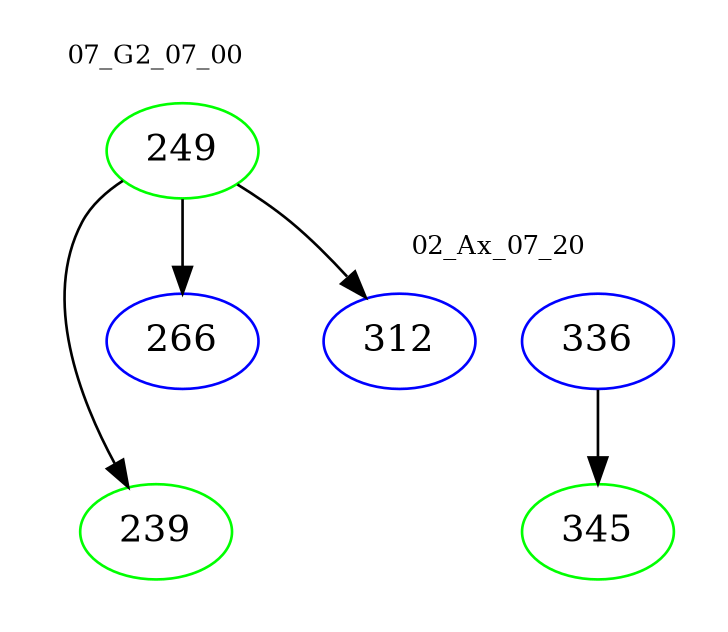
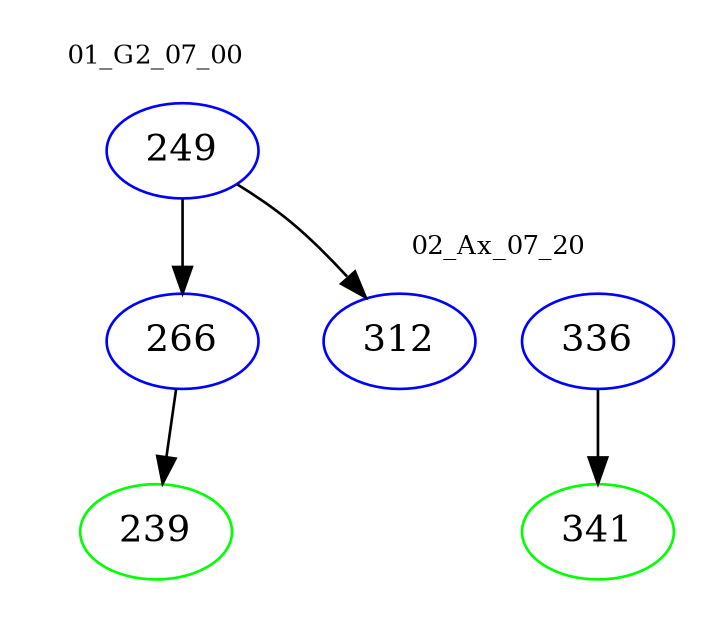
(156, 57) -> (156, 57)
(183, 151) -> (183, 151)
(65, 317) -> (171, 423)
(598, 532) -> (598, 532)
